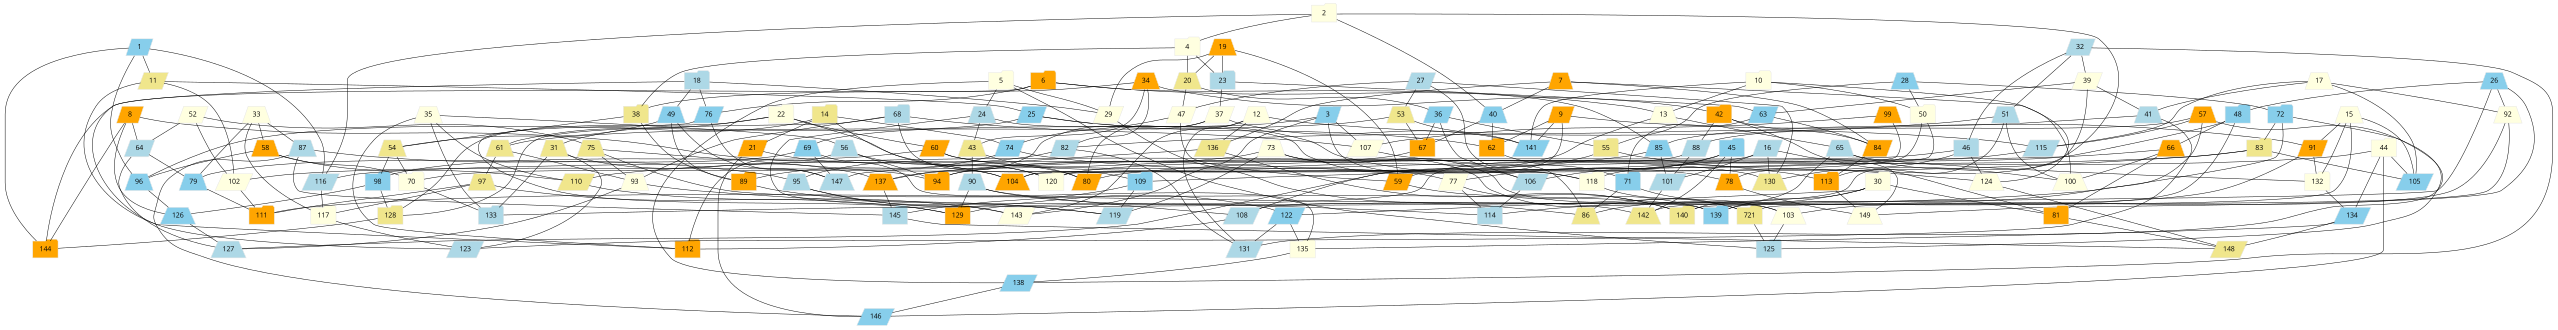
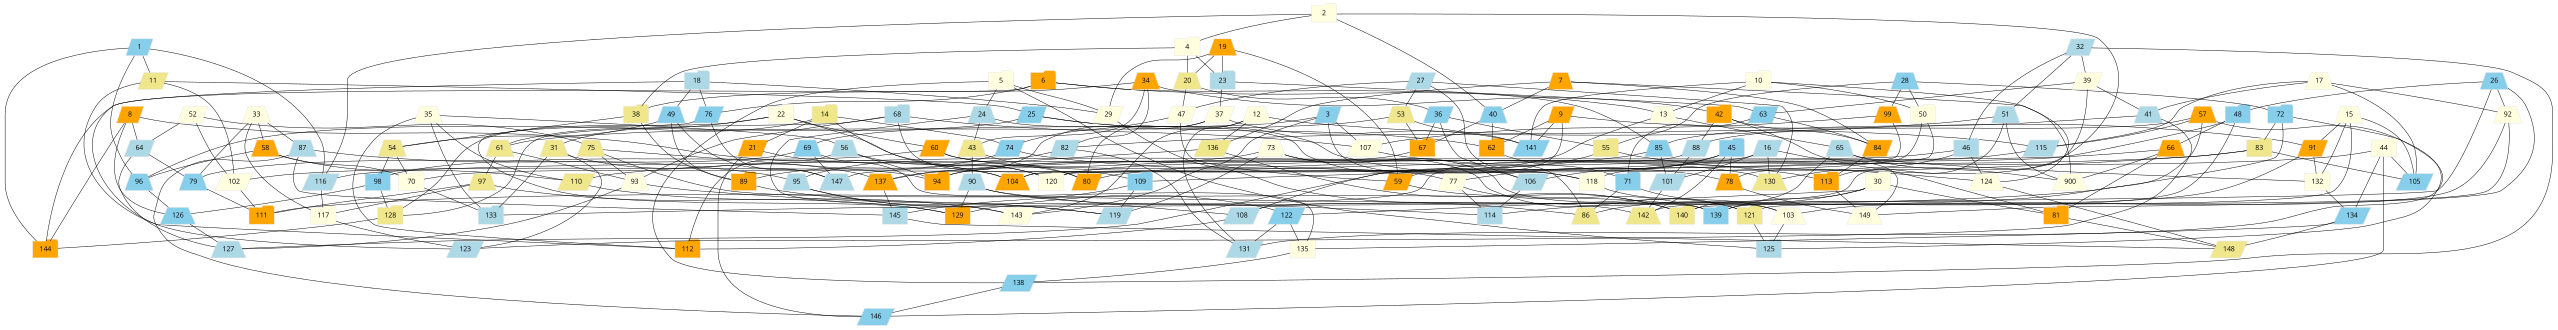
none -> (1898, 95)
(2070, 182) -> (2070, 182)
(1750, 216) -> (1750, 216)
